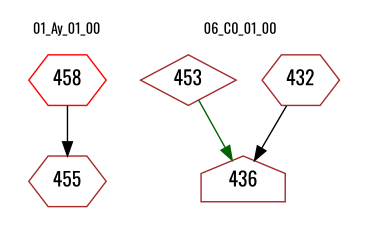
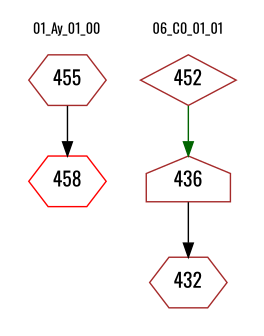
(240, 30) -> (188, 30)
(188, 80) -> (188, 80)
(67, 124) -> (67, 124)
(274, 127) -> (188, 222)
